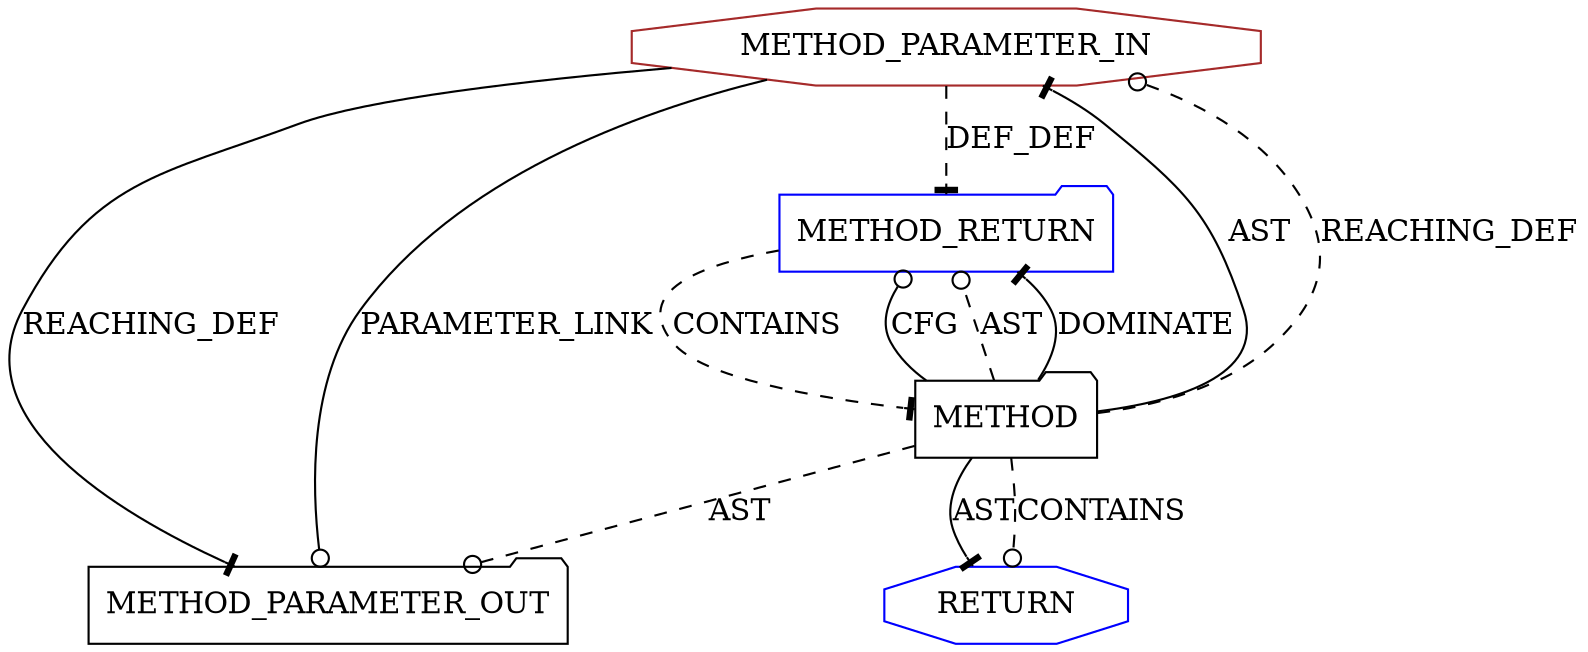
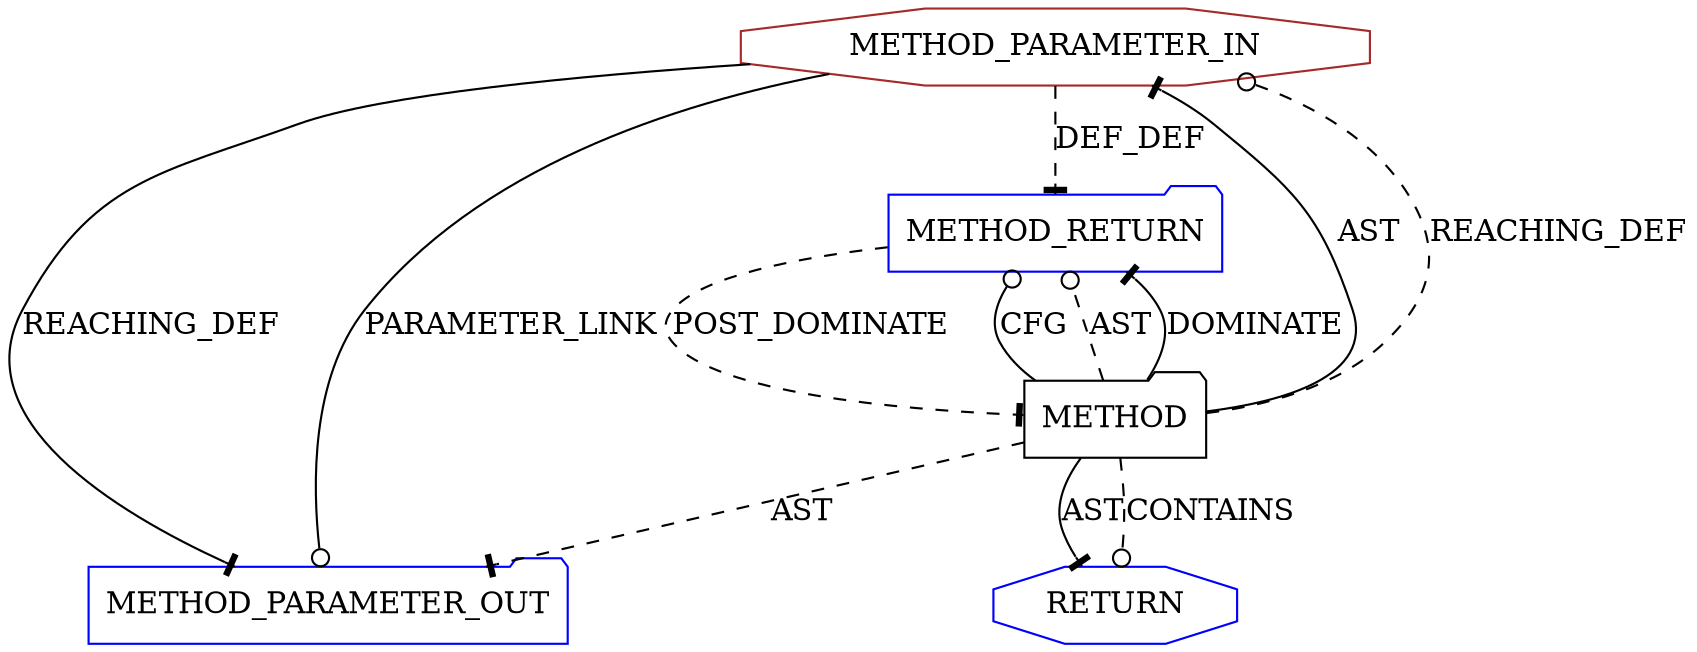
(757, 326) -> (812, 326)
(698, 504) -> (760, 503)
(328, 605) -> (328, 605)
